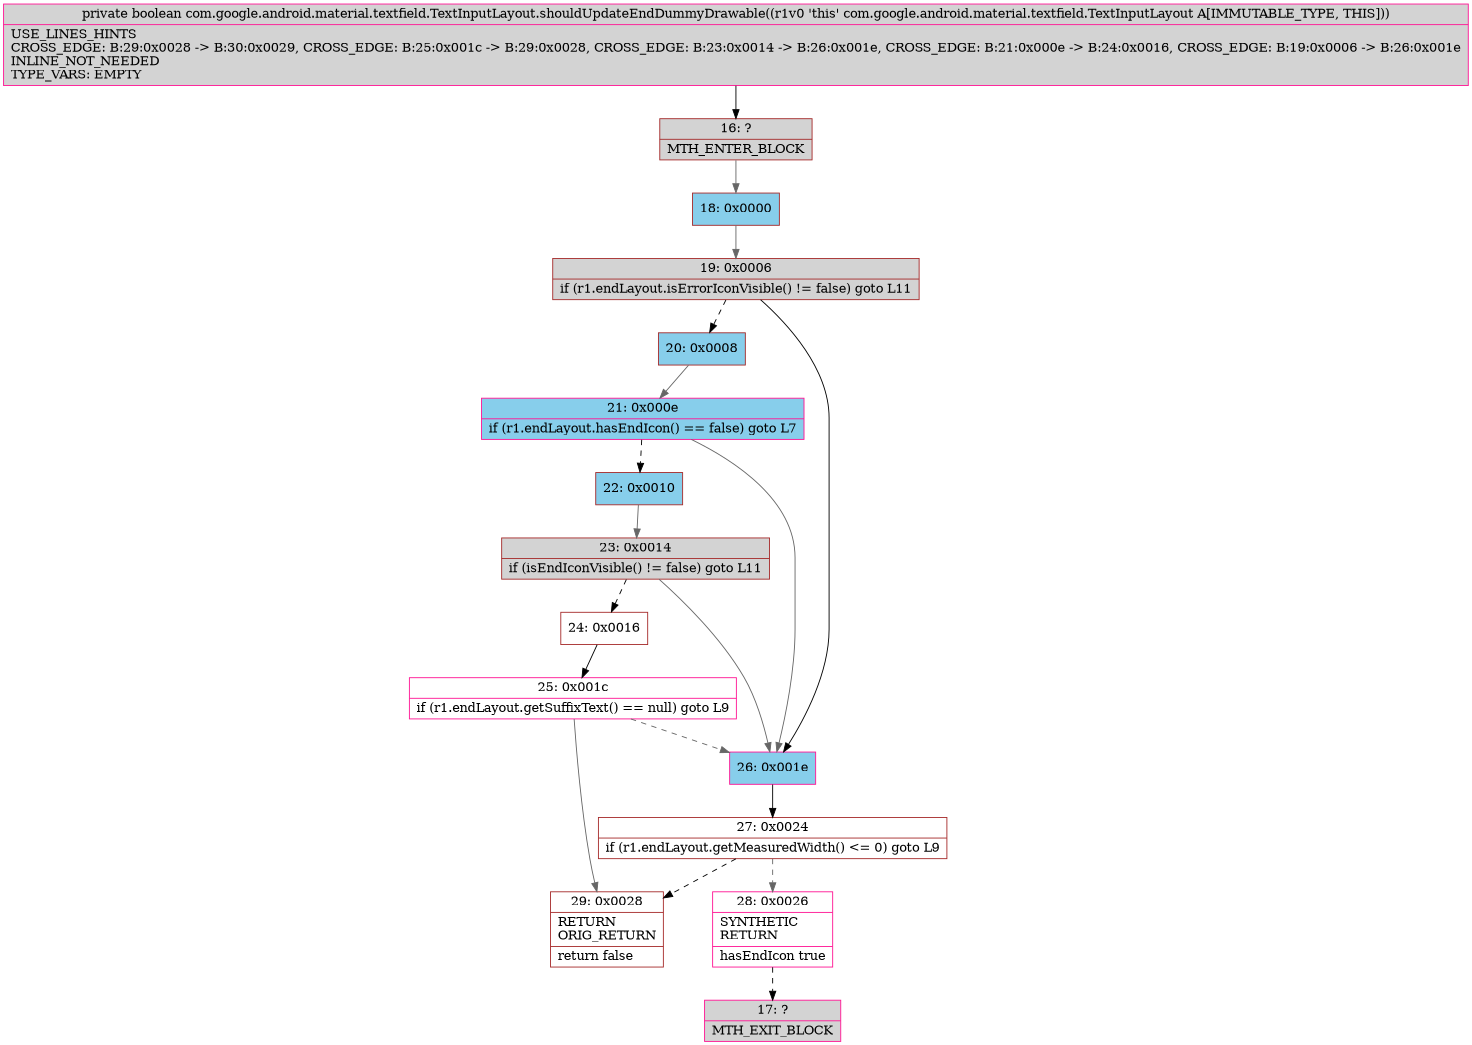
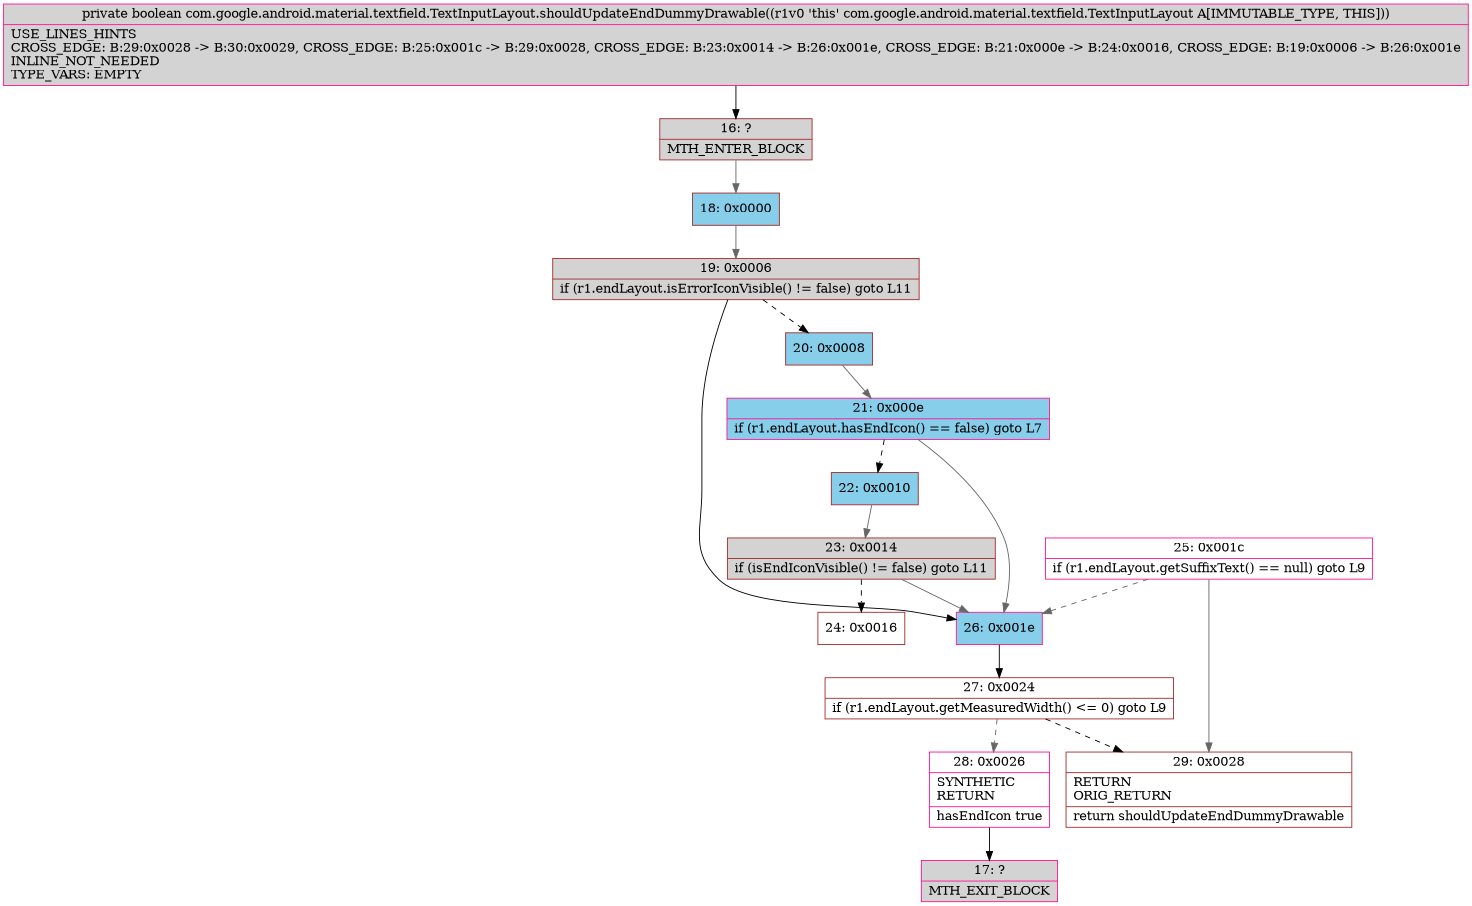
(591, 657) -> none
(596, 956) -> (1209, 817)
(773, 979) -> (989, 839)
